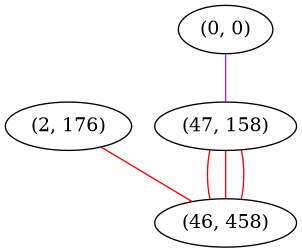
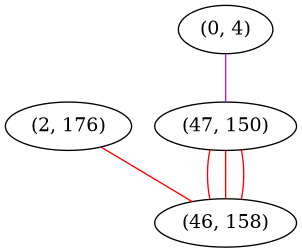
(226, 30) -> (226, 30)
(226, 126) -> (226, 126)
(226, 223) -> (226, 223)
